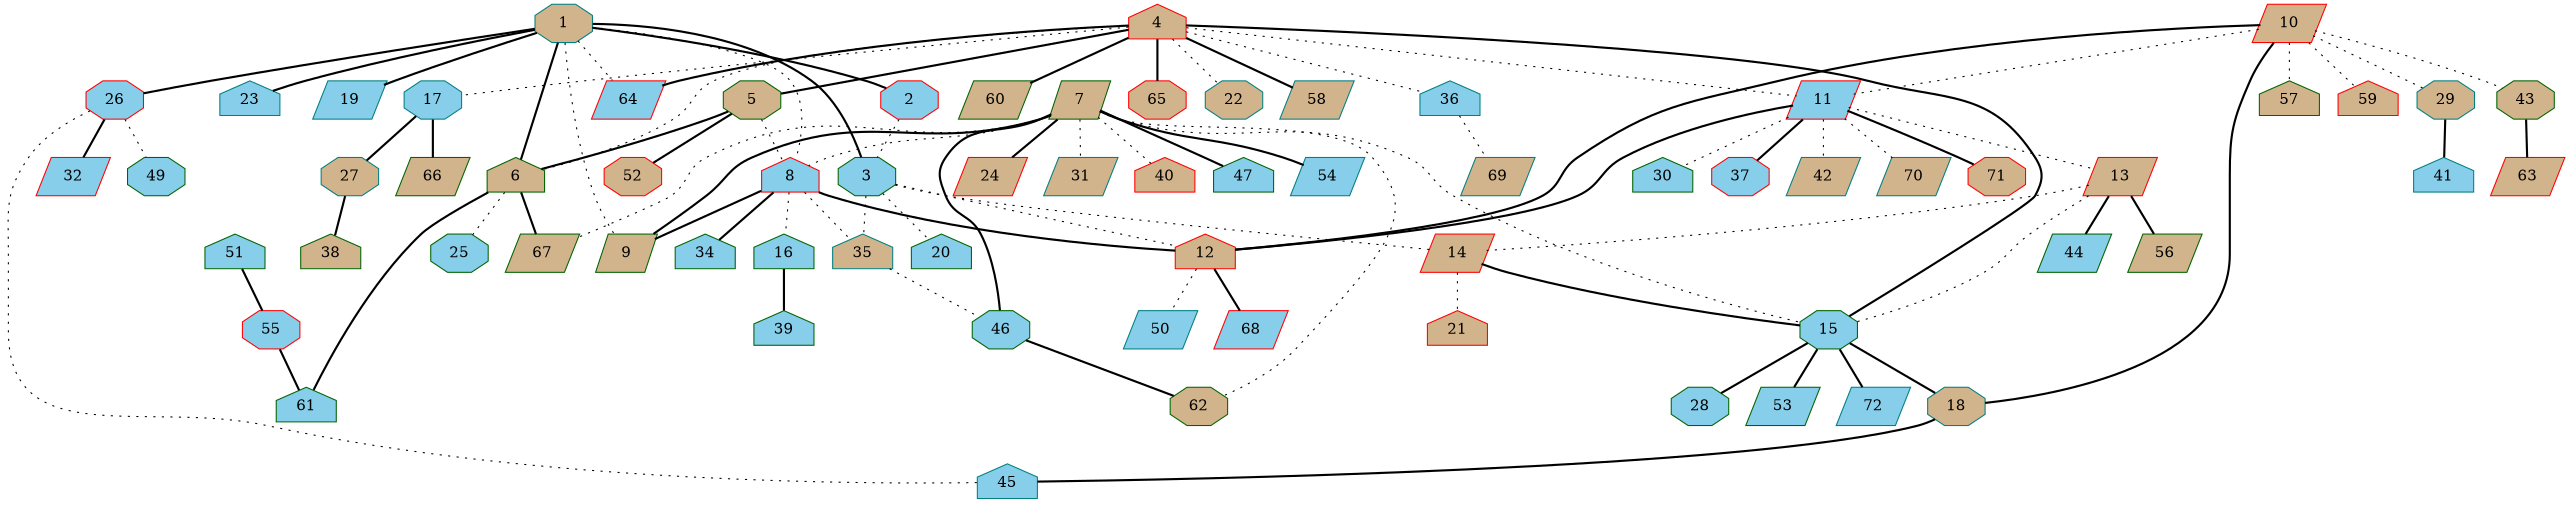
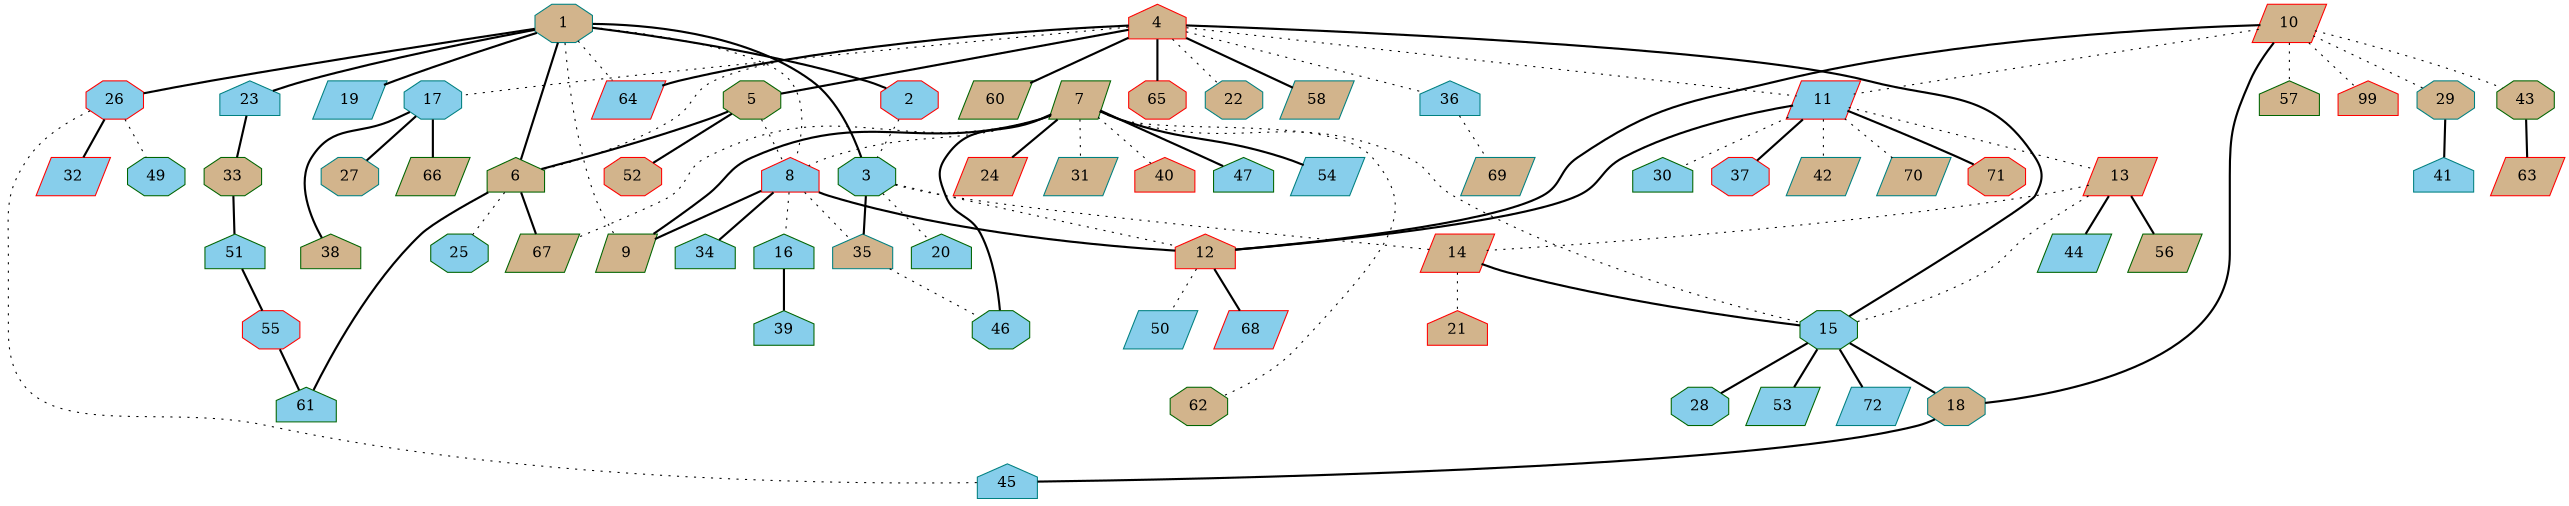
(2368, 100) -> (2368, 100)
none -> (233, 177)
(865, 215) -> (865, 215)
(340, 216) -> (320, 147)
(1100, 368) -> none
